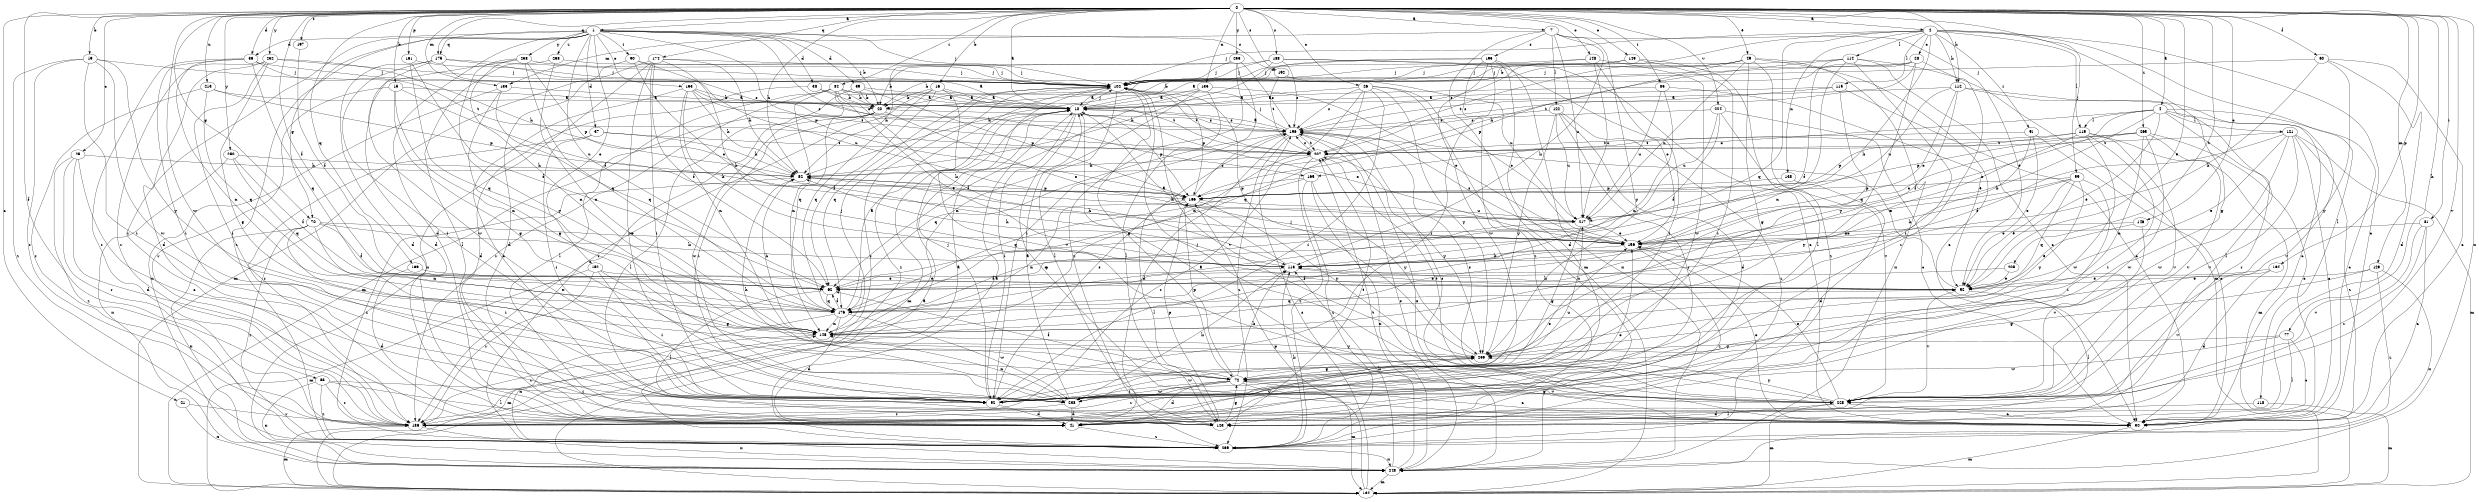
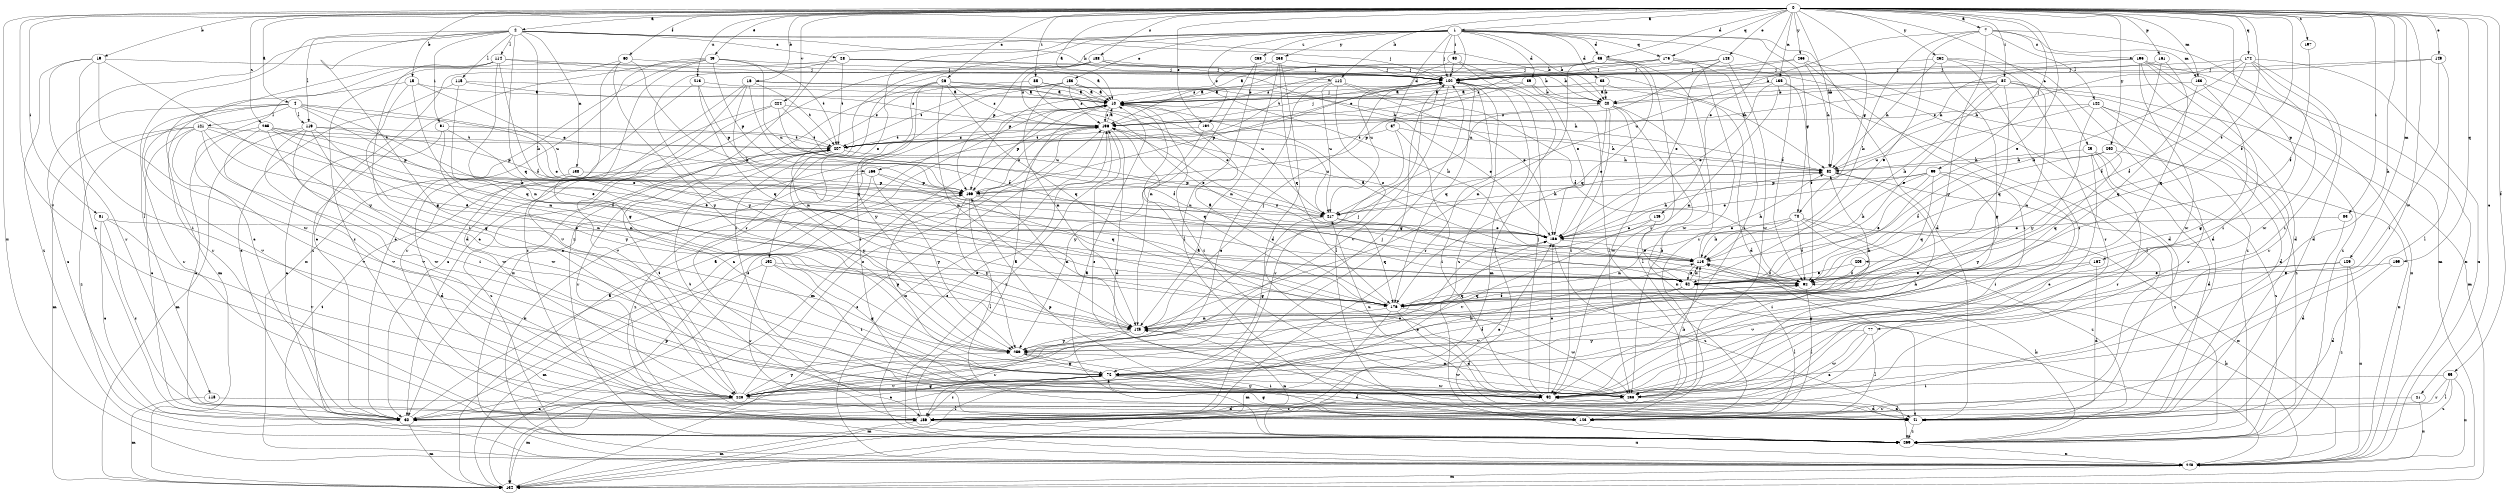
none -> (2345, 217)
(937, 344) -> (1091, 224)
